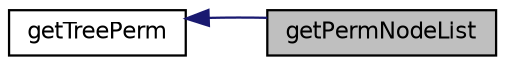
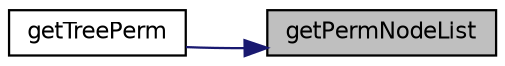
(238, 18) -> (215, 48)
